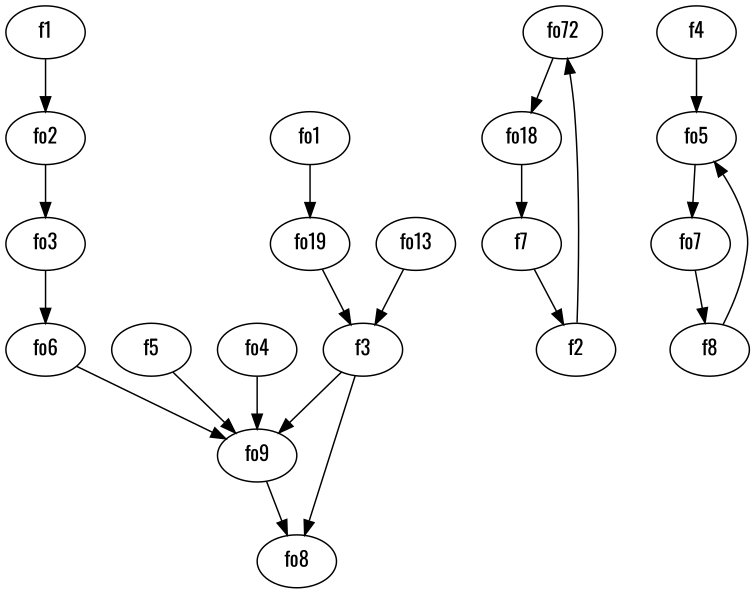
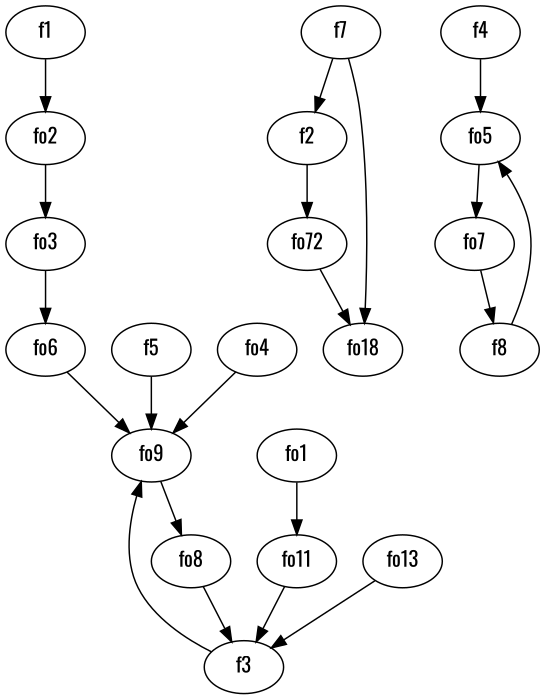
(522, 184) -> (366, 183)
(310, 244) -> (297, 561)
(332, 448) -> (214, 608)
